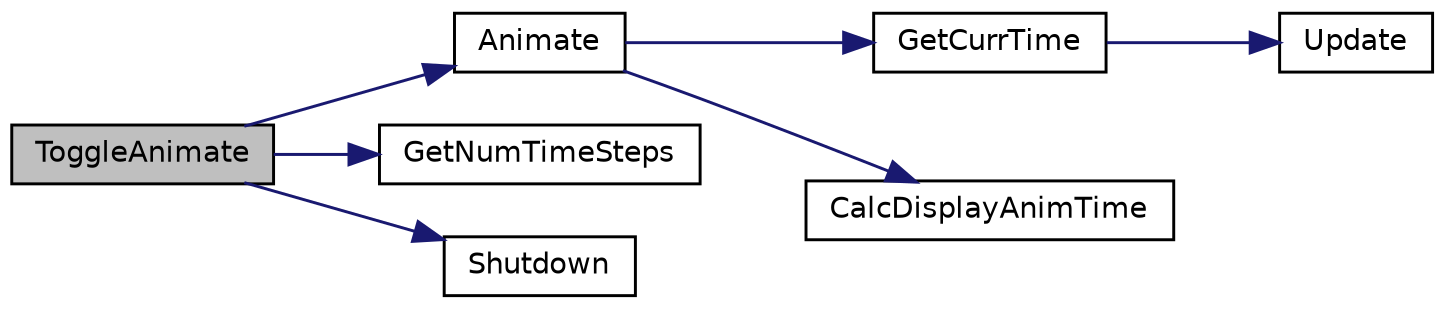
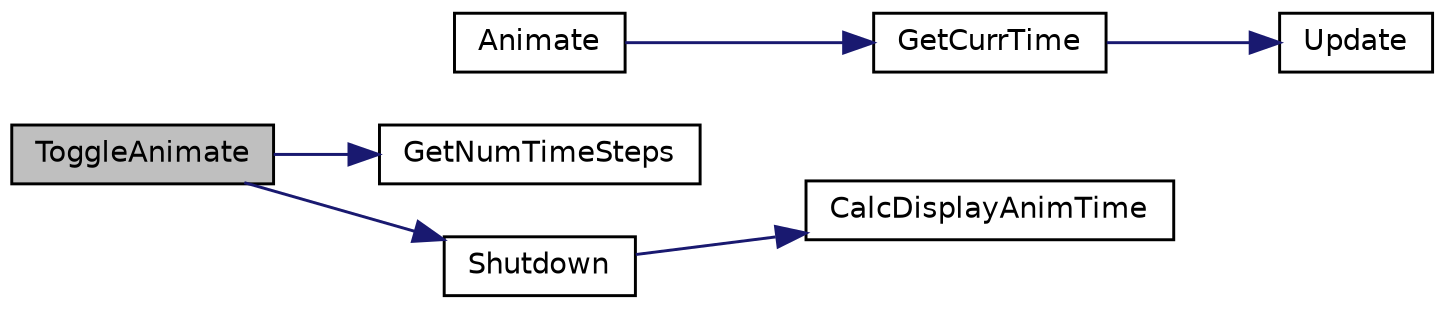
(335, 100) -> none
(756, 120) -> (706, 246)
